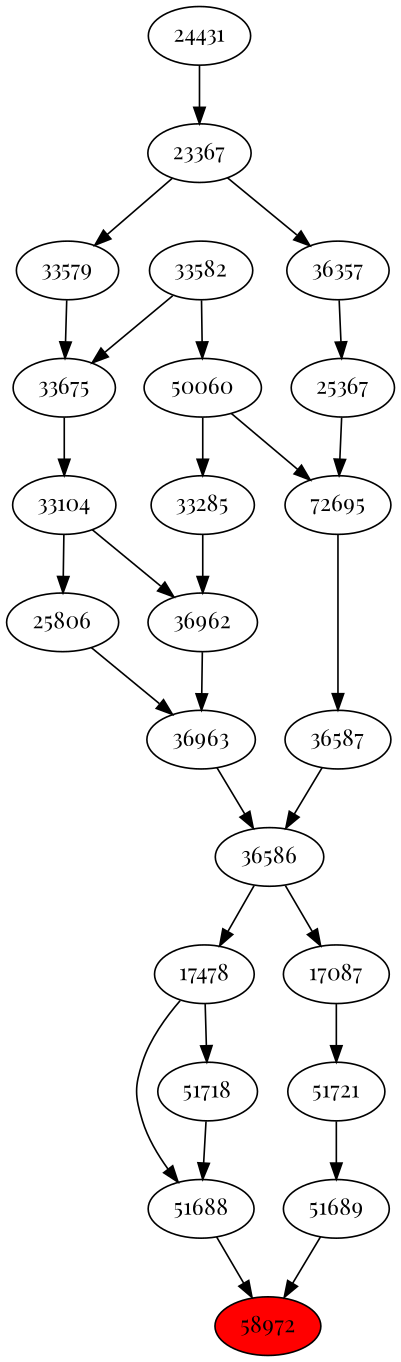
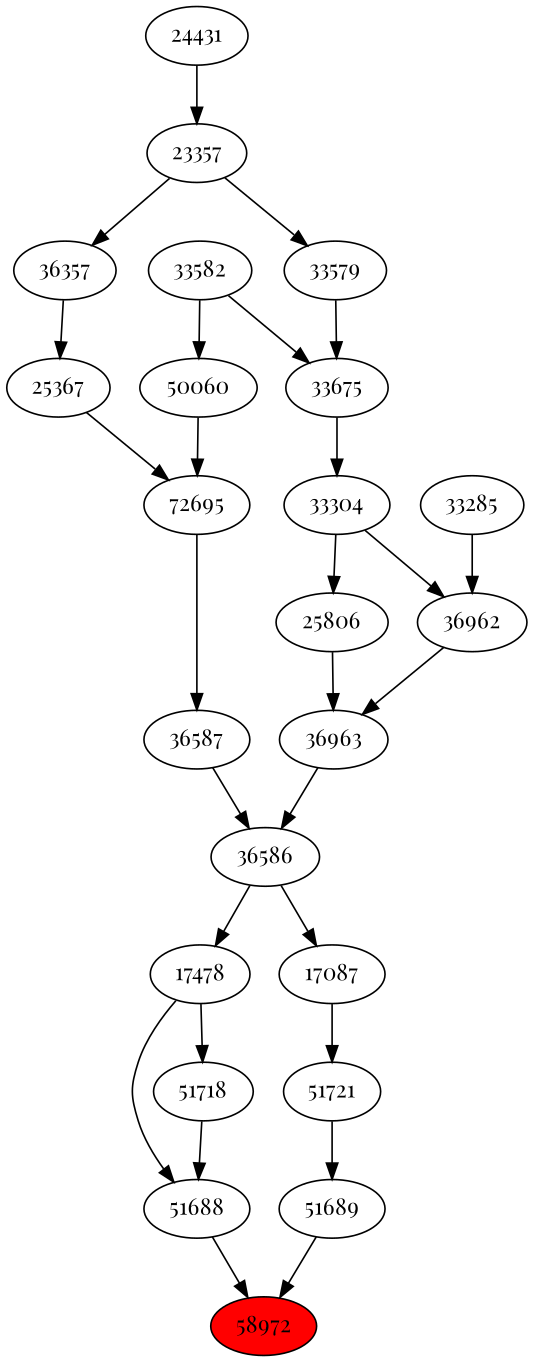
(199, 153) -> (197, 153)
(203, 438) -> none
(64, 505) -> (337, 505)
